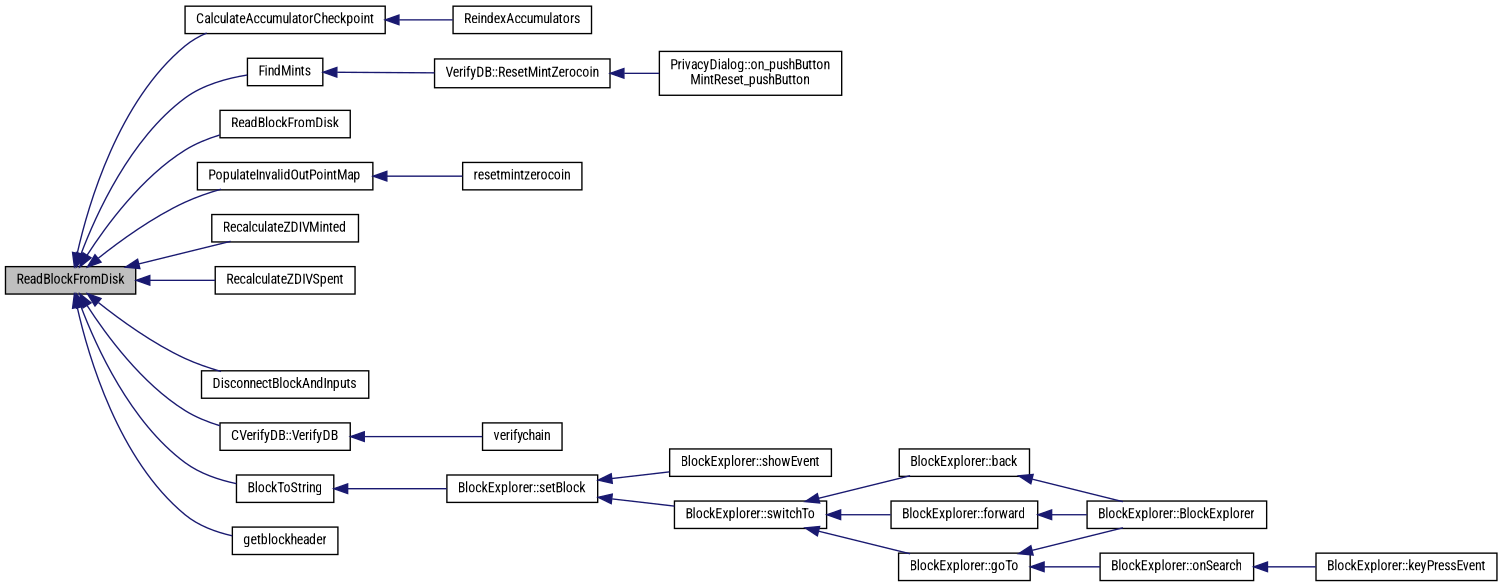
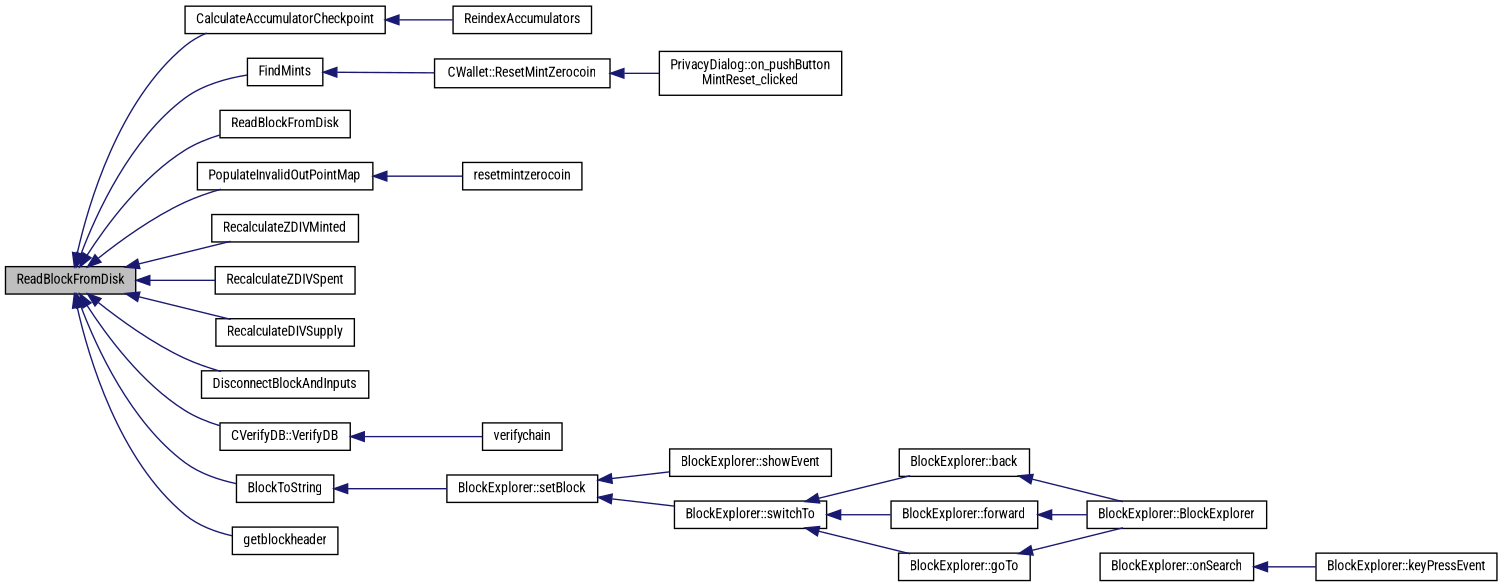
(522, 73) -> (522, 73)
(751, 73) -> (751, 73)
none -> (285, 332)
(1072, 567) -> none
